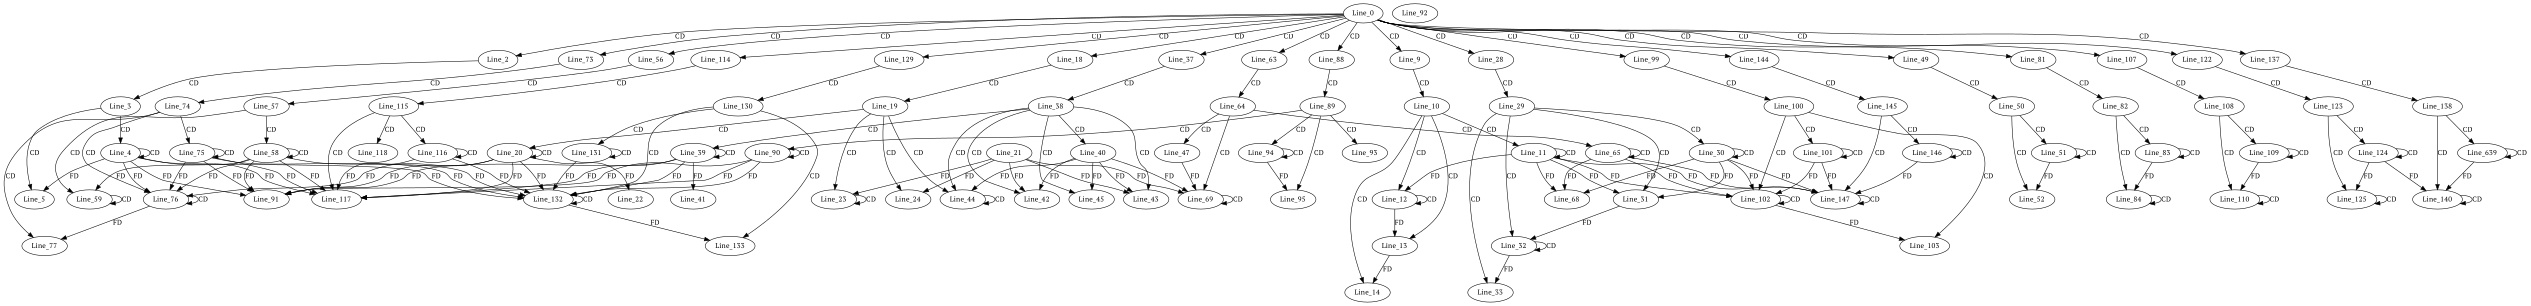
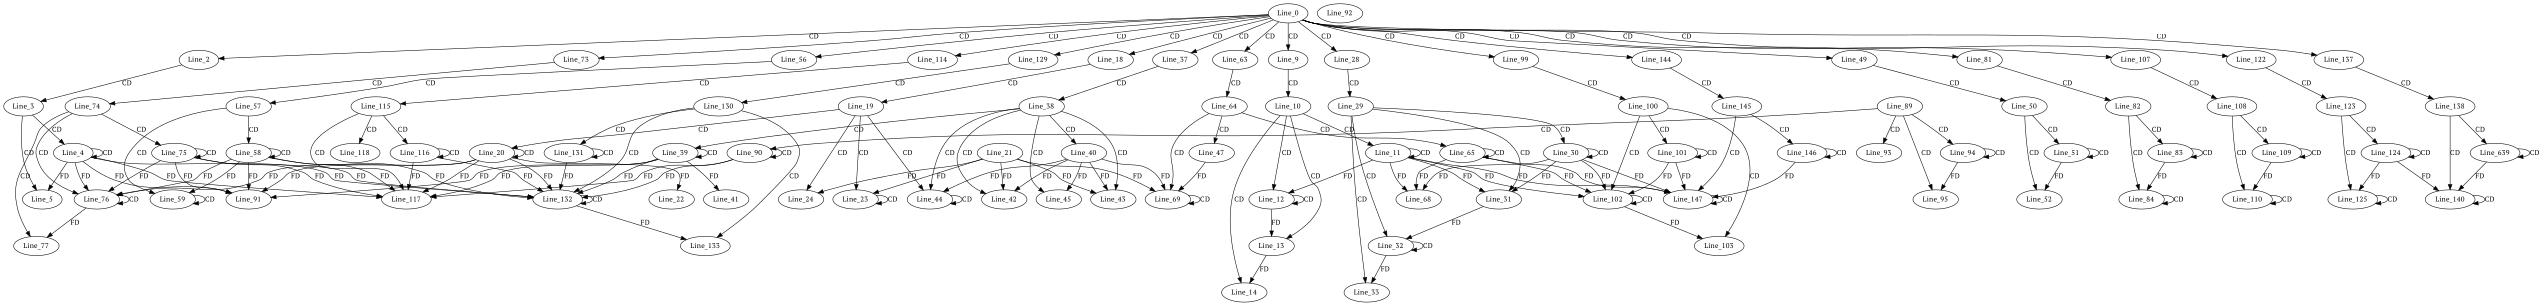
(1332, 60) -> none
(582, 183) -> none
